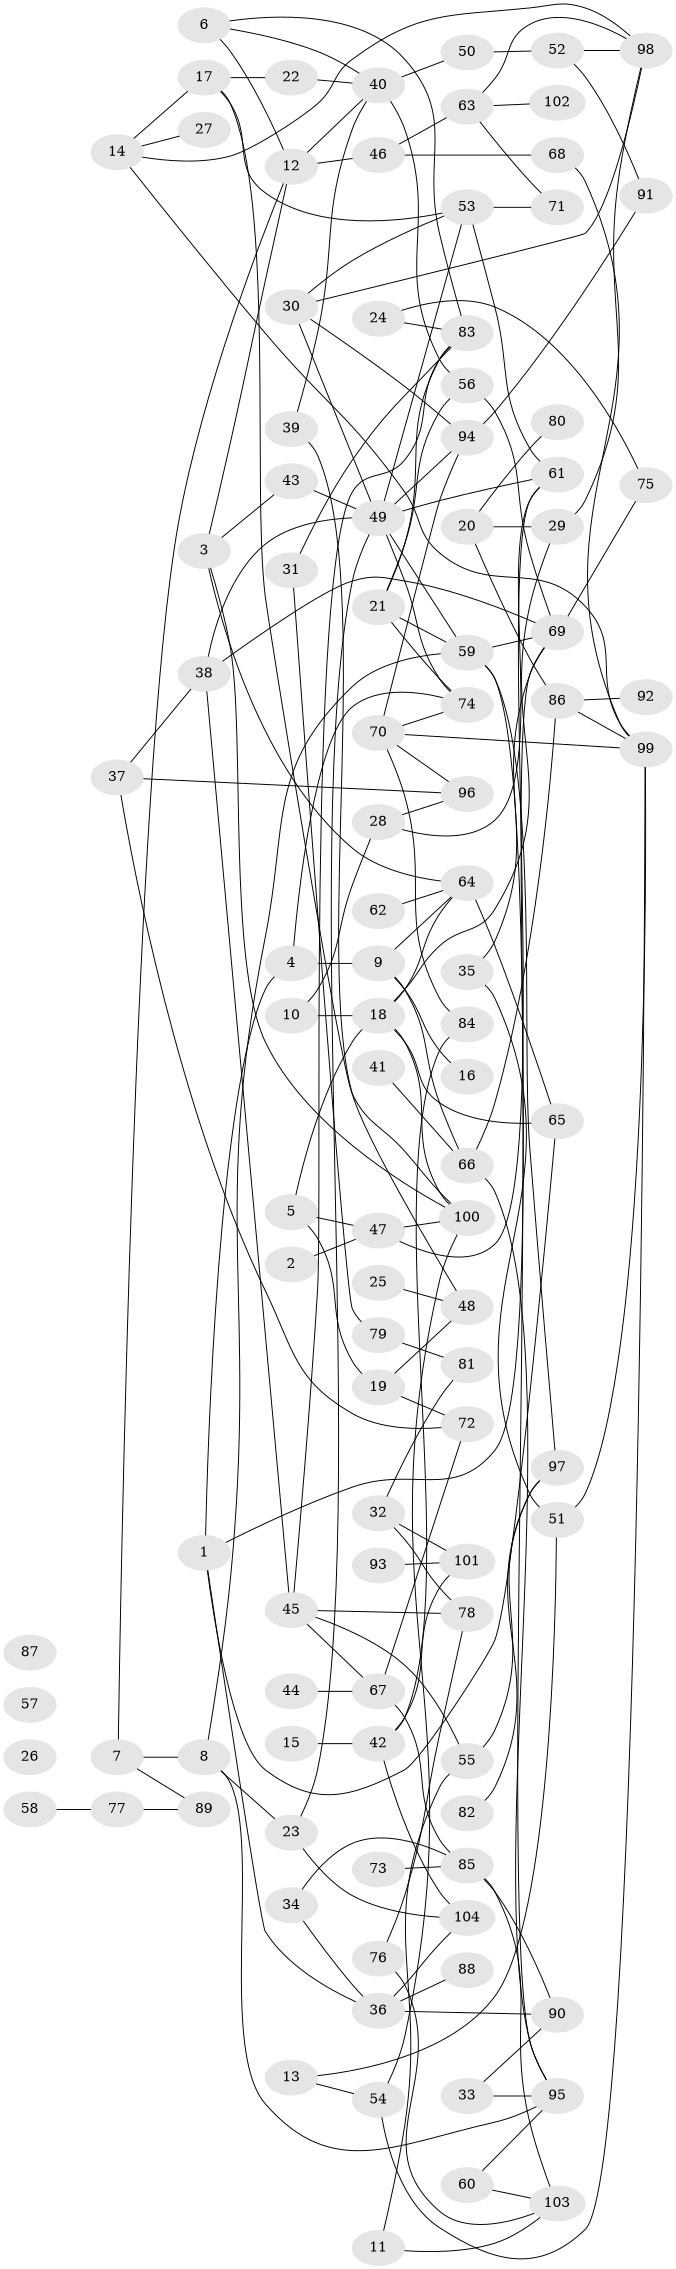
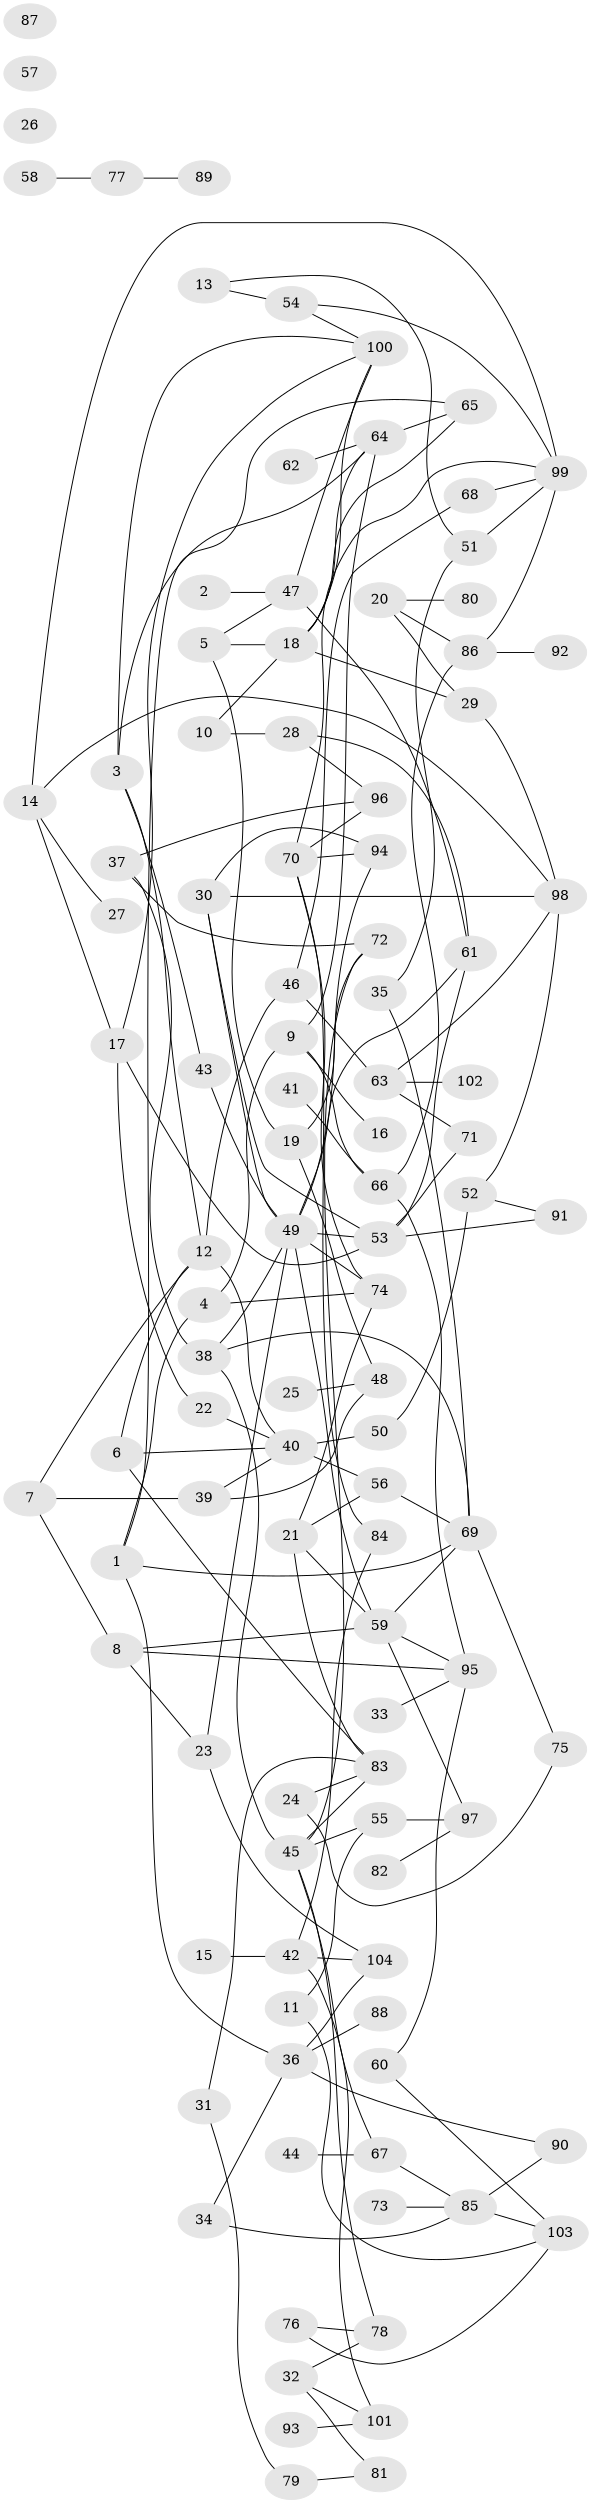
(564, 321) -> (473, 1228)
(432, 1529) -> (333, 1374)
(161, 1783) -> (117, 1499)
(512, 2055) -> none
